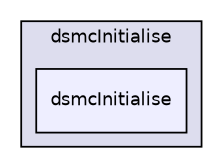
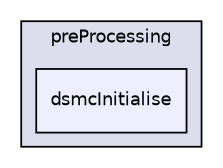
(111, 38) -> (111, 38)
